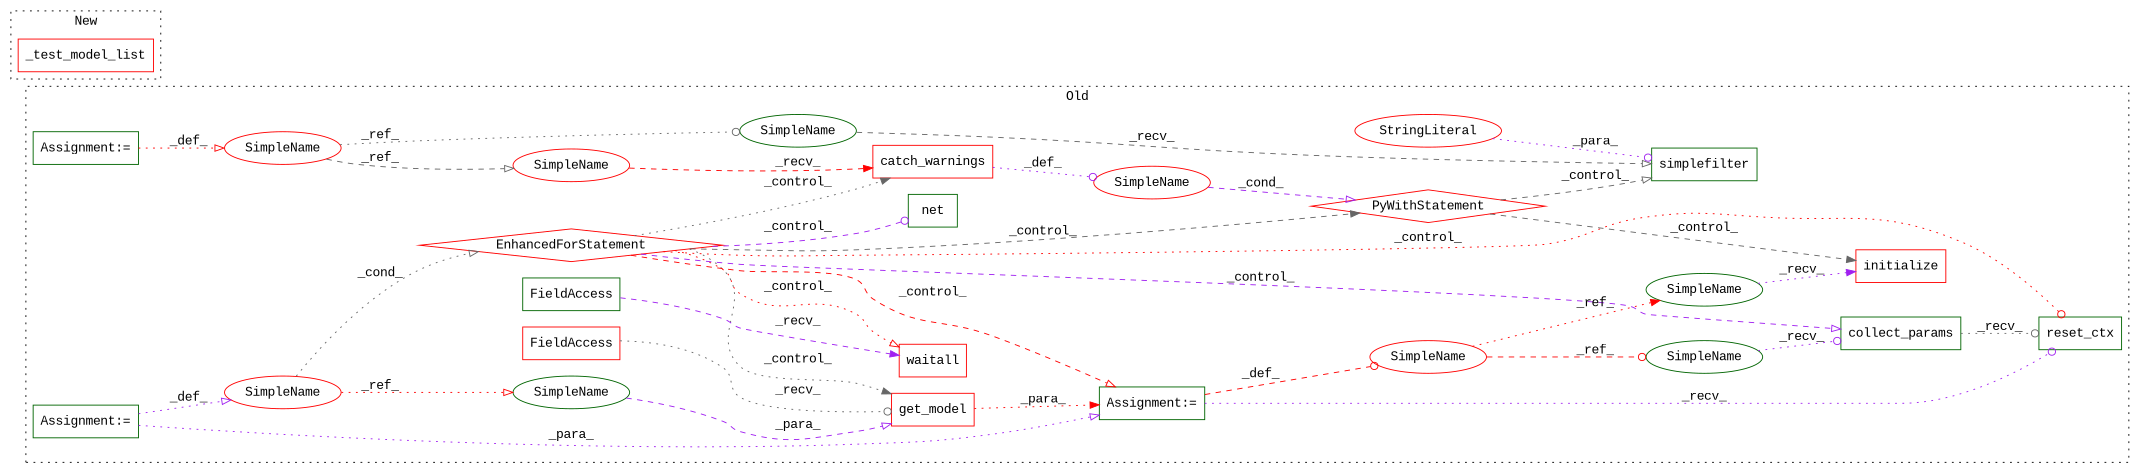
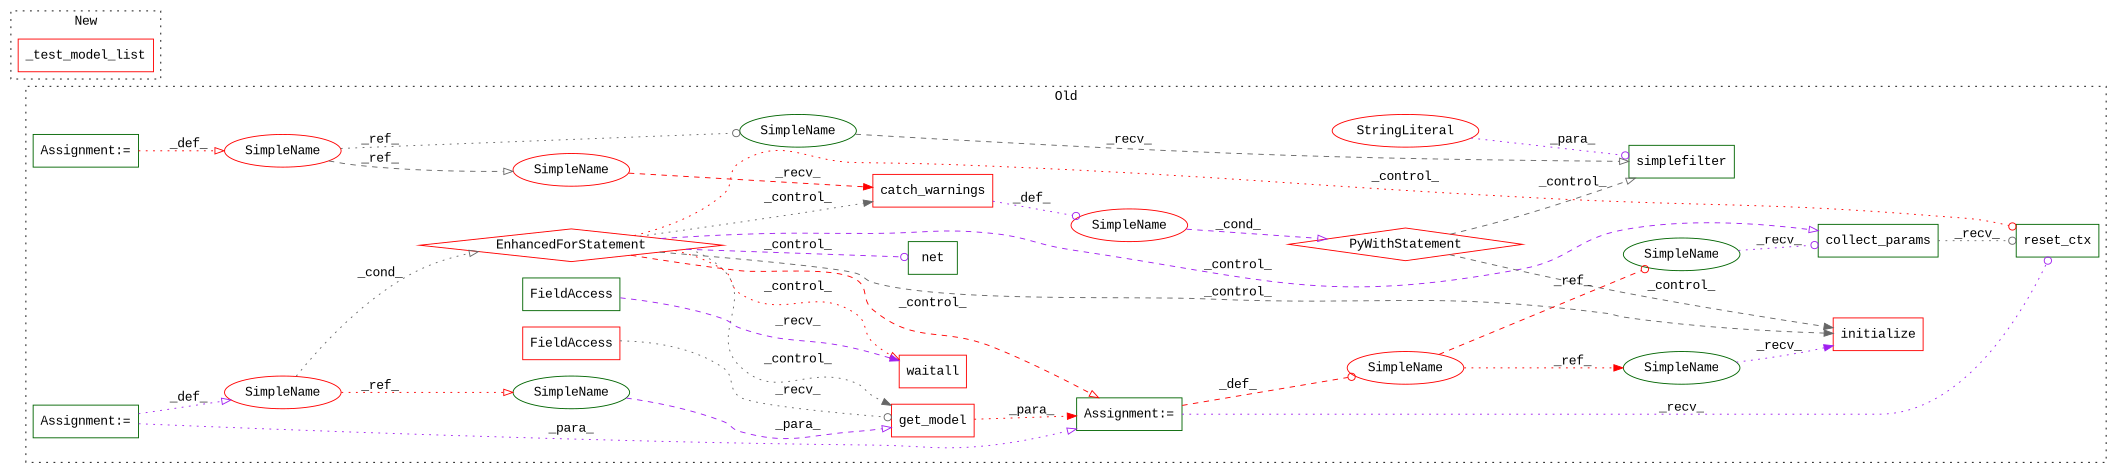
(1021, 241) -> (1240, 300)
